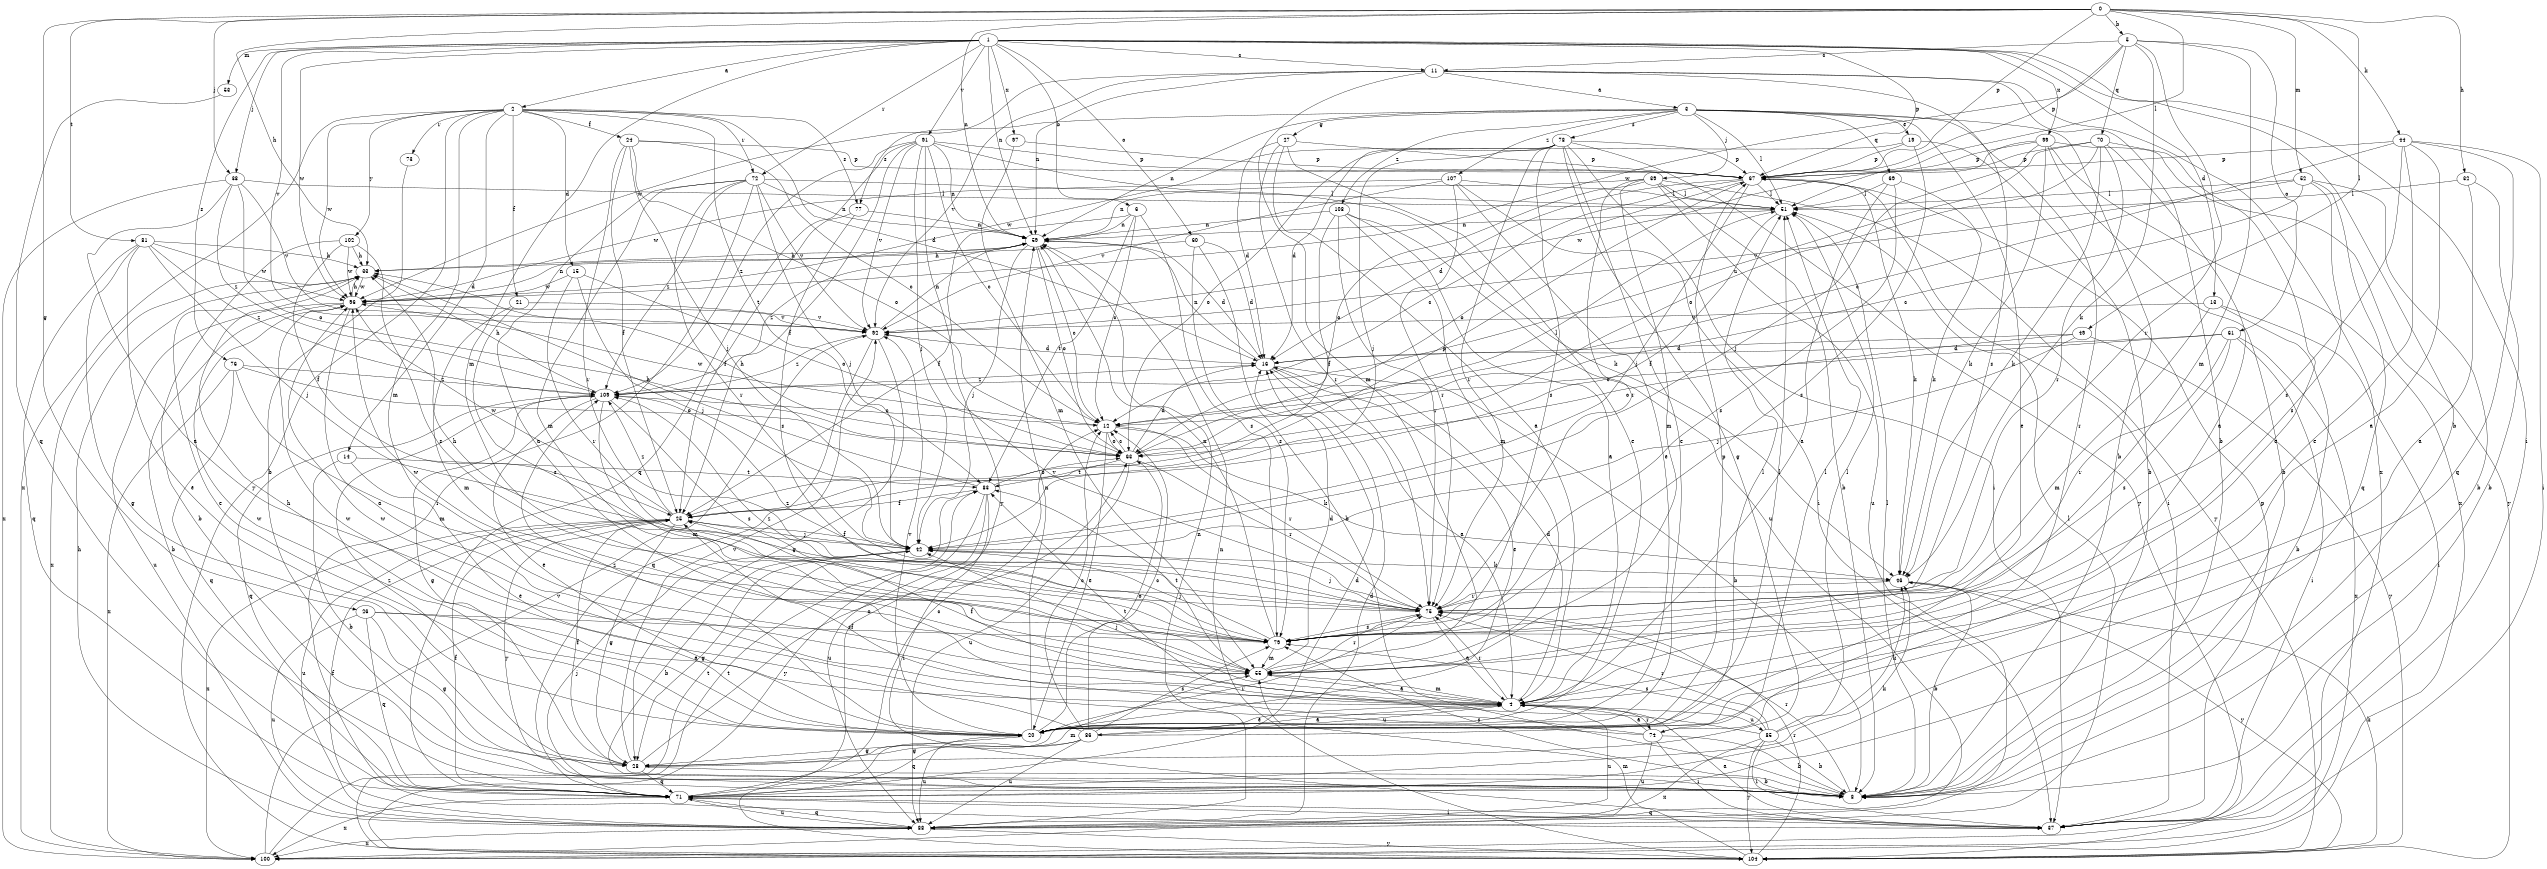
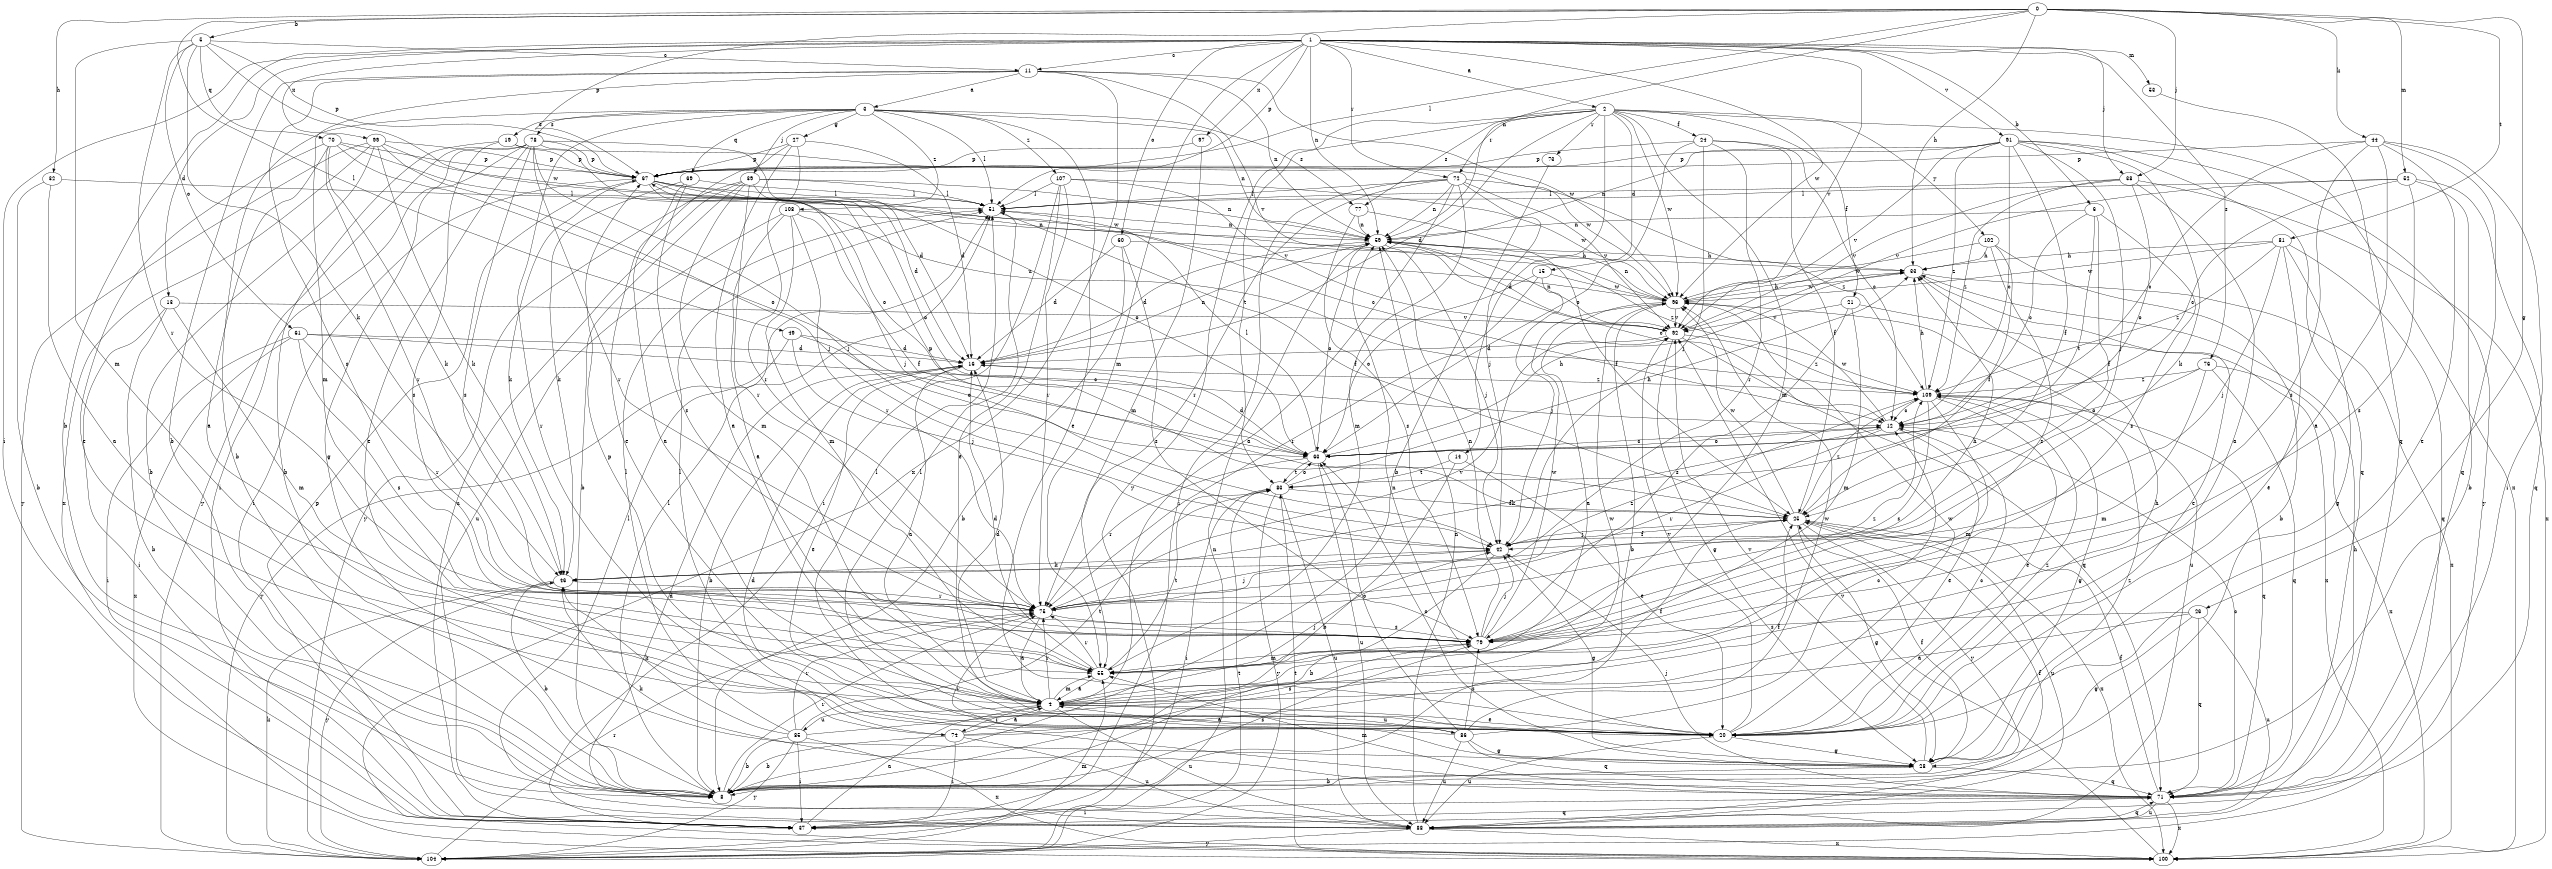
(1468, 253) -> (1281, 242)
none -> (2324, 498)
